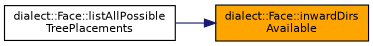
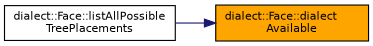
(292, 23) -> (292, 23)
